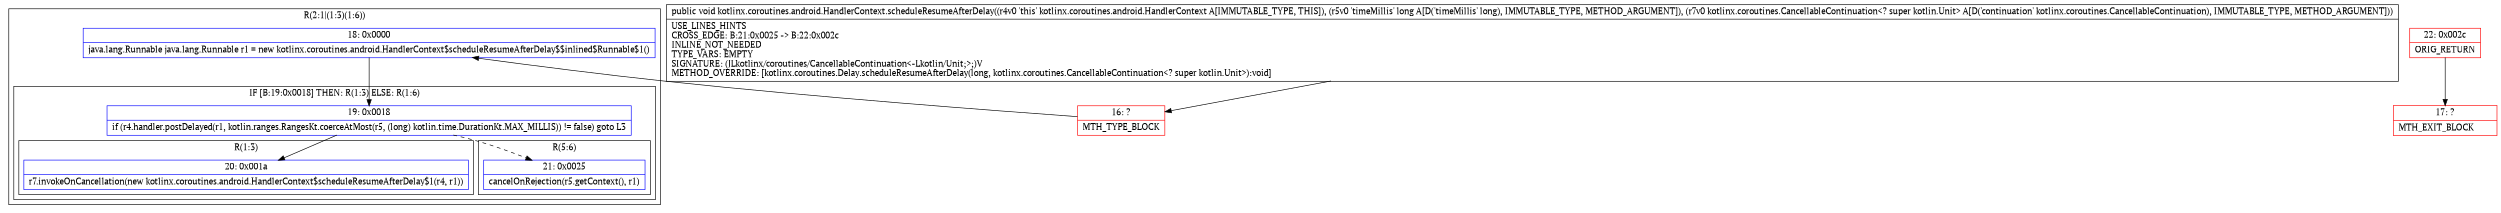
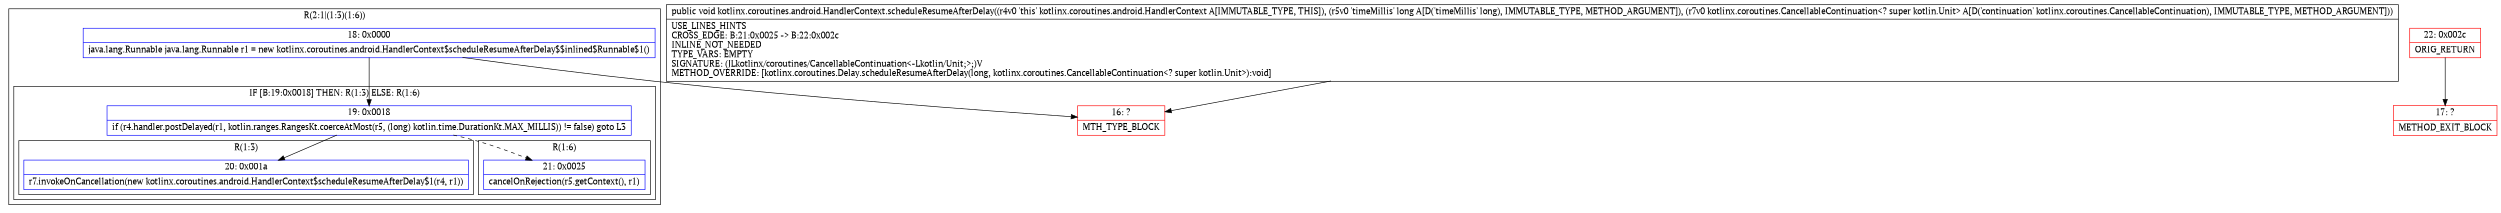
(778, 92) -> (766, 92)
(2436, 128) -> (2445, 128)
(564, 148) -> (564, 148)
